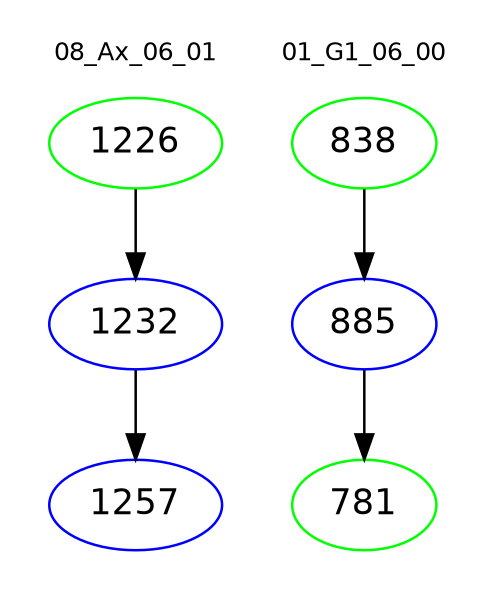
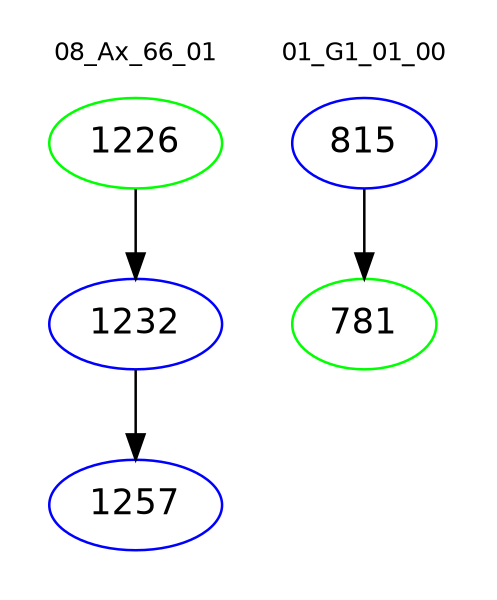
(136, 54) -> (136, 54)
(364, 54) -> (364, 54)
(364, 143) -> none
(364, 324) -> (364, 143)
